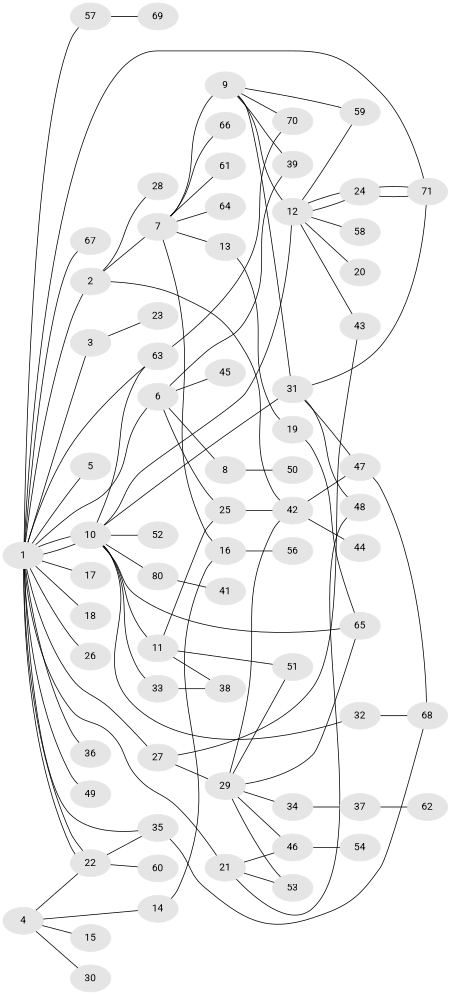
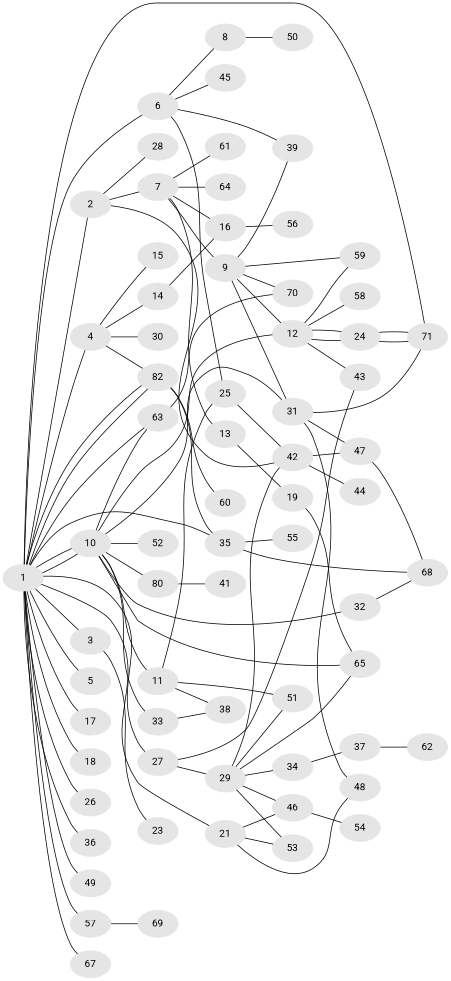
(225, 126) -> none
(360, 272) -> none
none -> (53, 457)
none -> (293, 538)
(91, 863) -> (158, 377)
